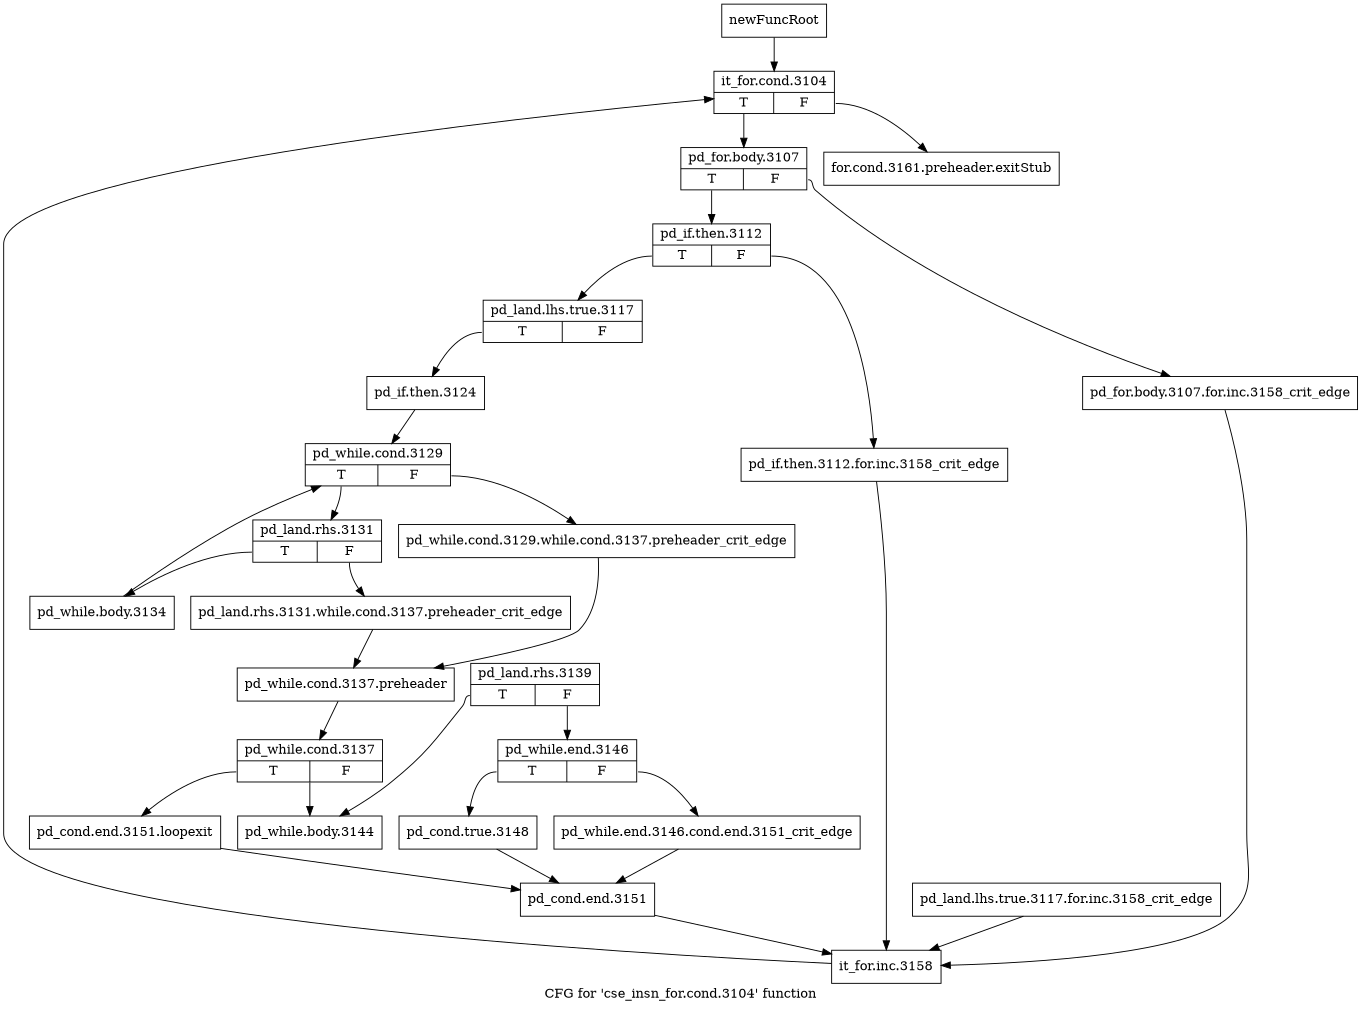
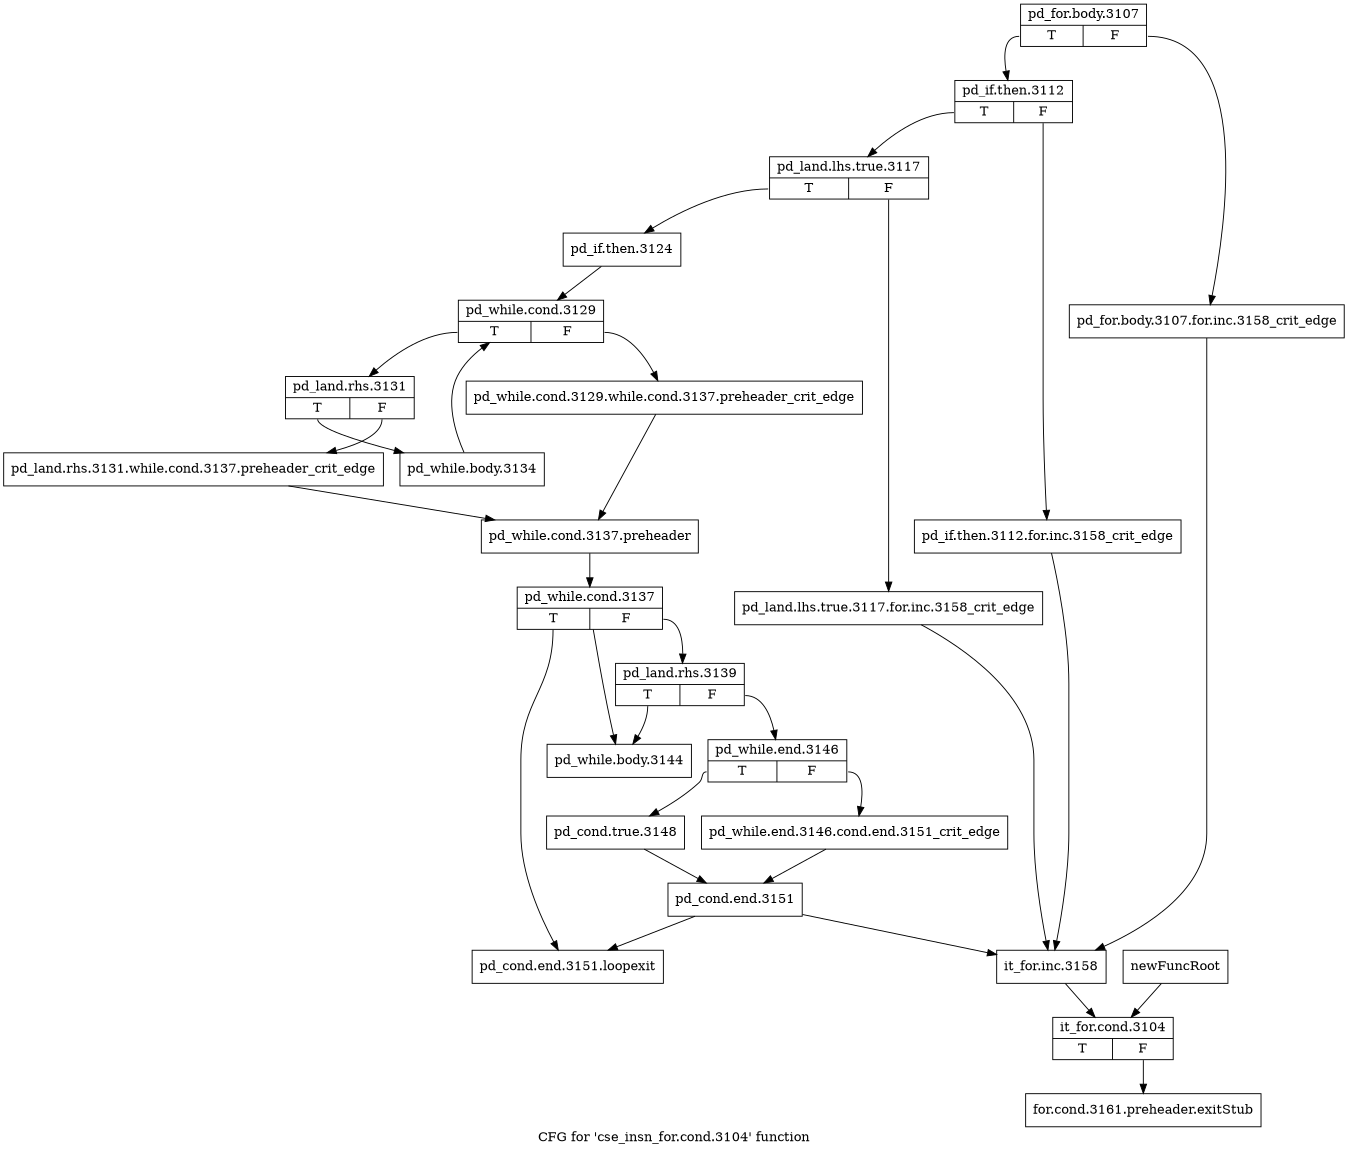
(744, 126) -> none
none -> (889, 391)
none -> (679, 632)
(366, 869) -> (656, 932)
